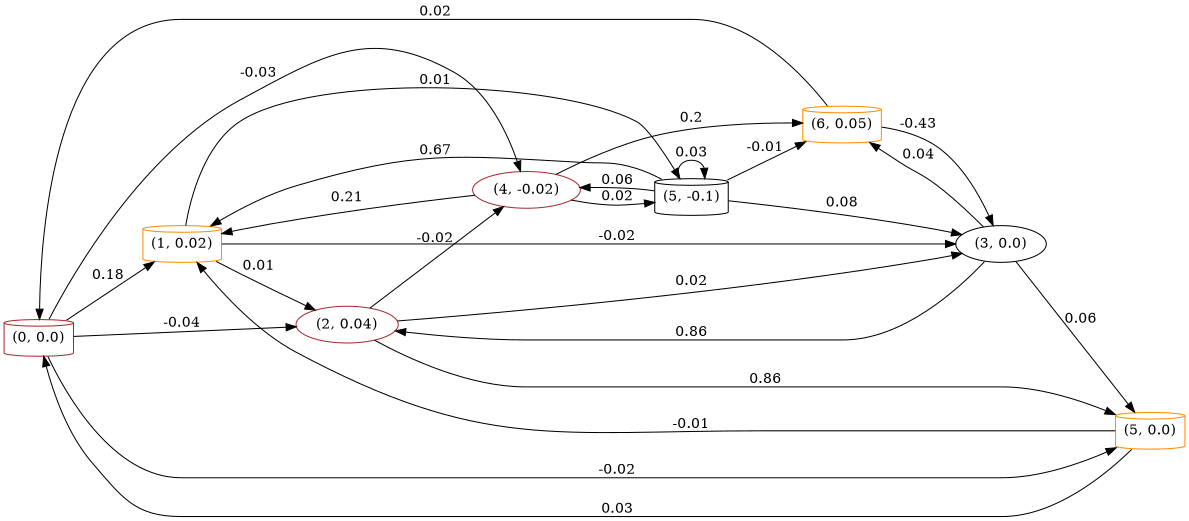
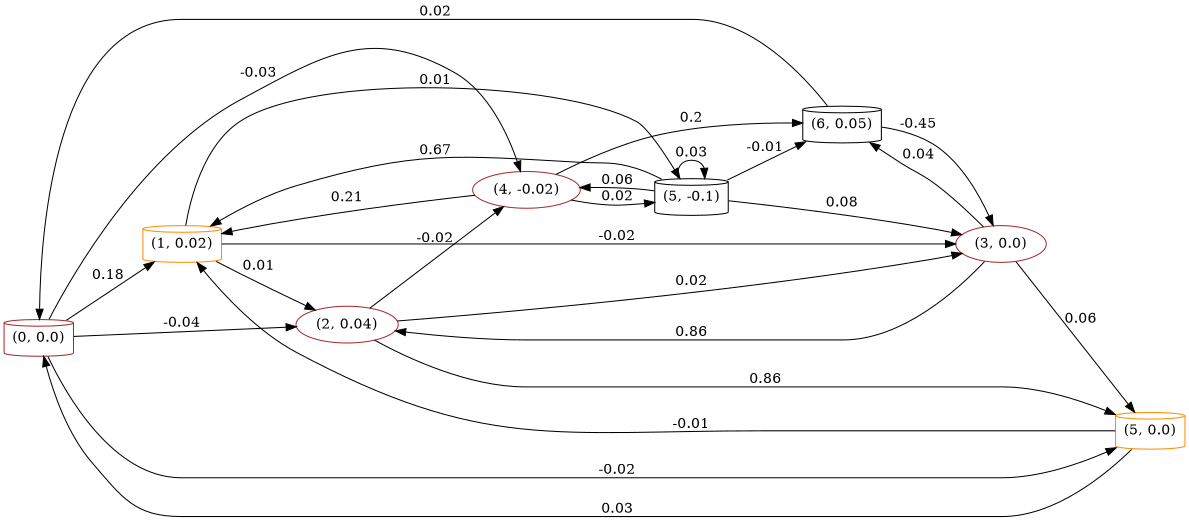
(919, 124) -> (919, 124)
(842, 125) -> (842, 125)
(1001, 244) -> (1001, 244)
